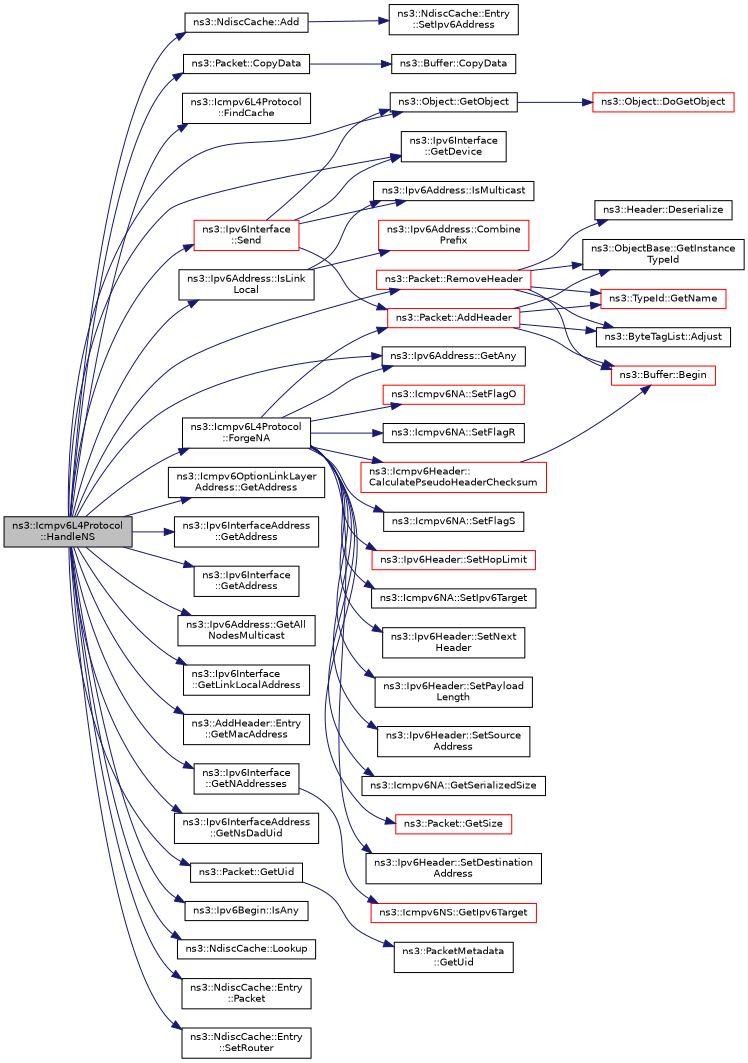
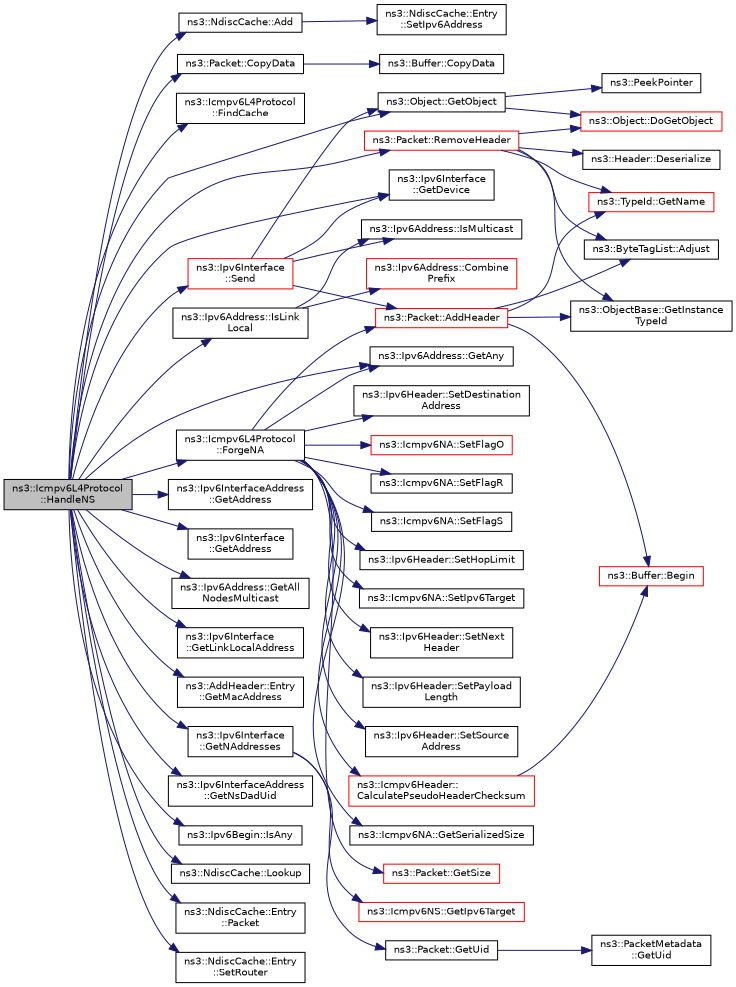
none -> (651, 83)
(562, 320) -> (545, 131)
(247, 482) -> none
(454, 560) -> (442, 560)
(93, 717) -> (327, 870)
